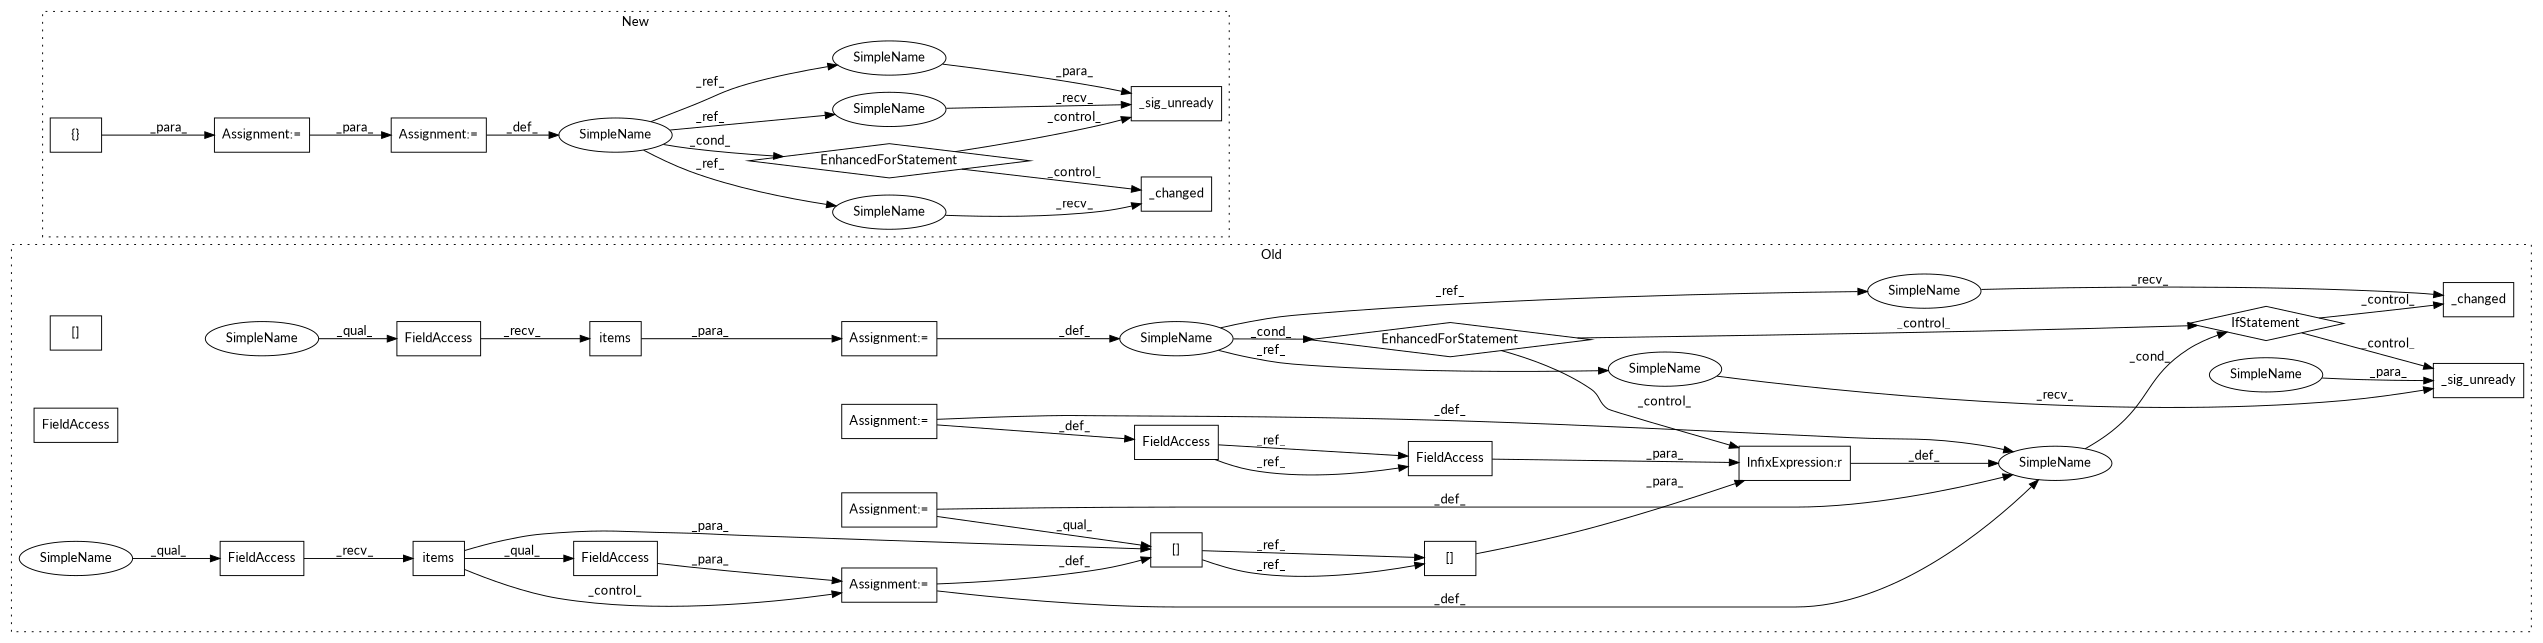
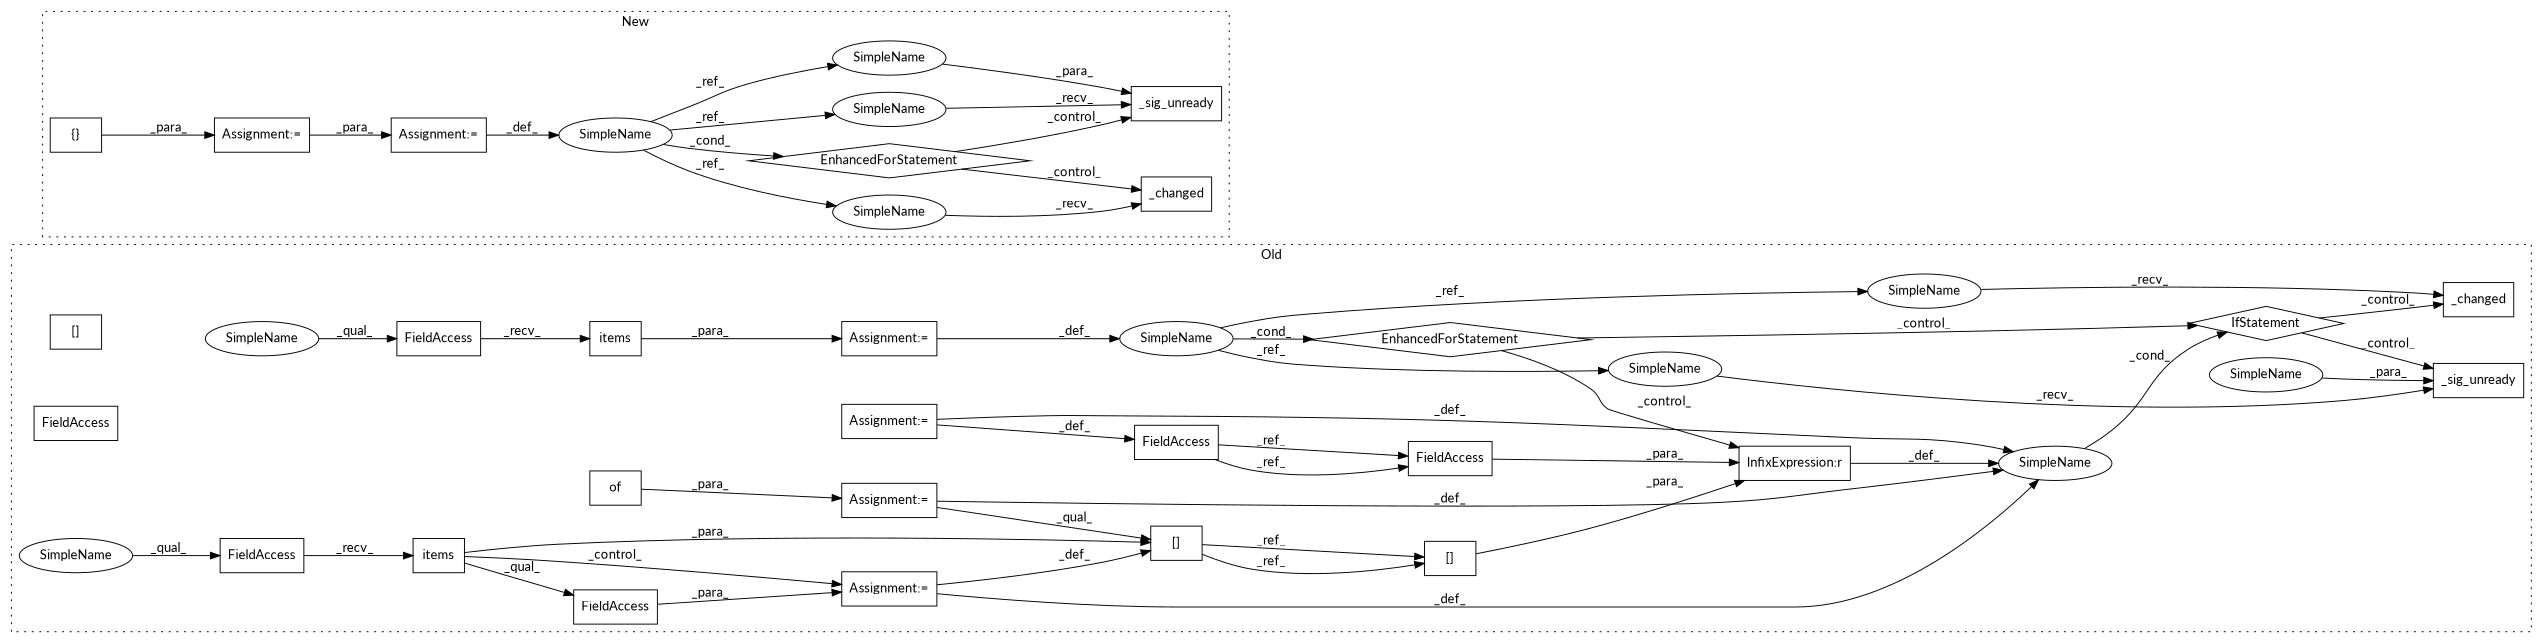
none -> (616, 488)
